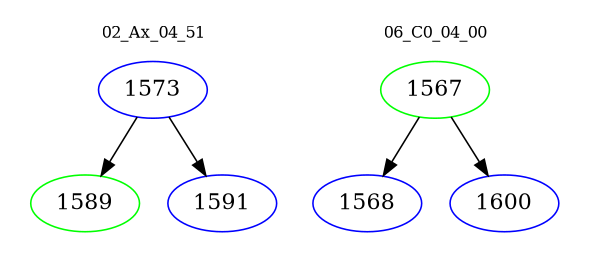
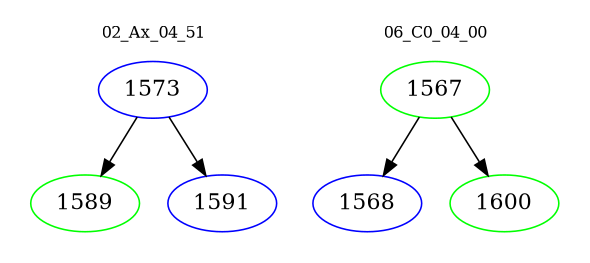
(504, 203) -> (504, 203)
